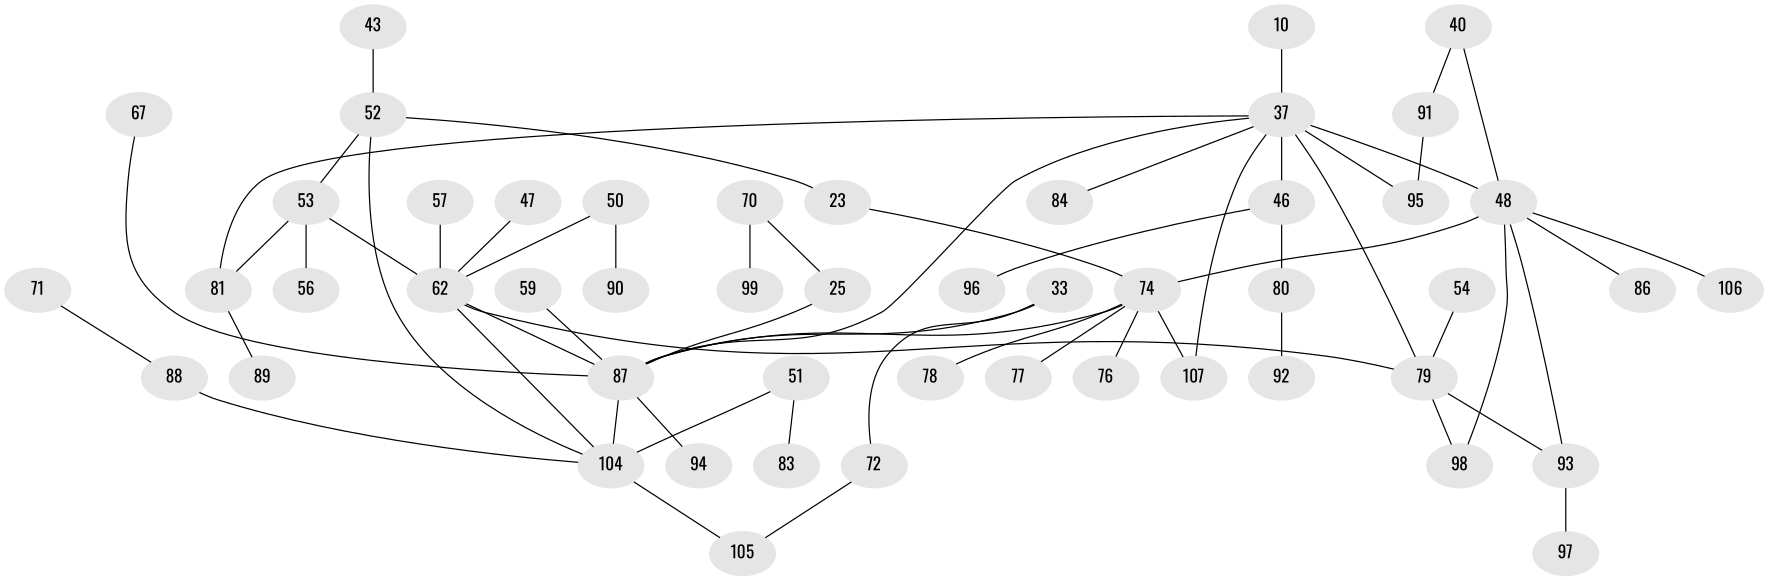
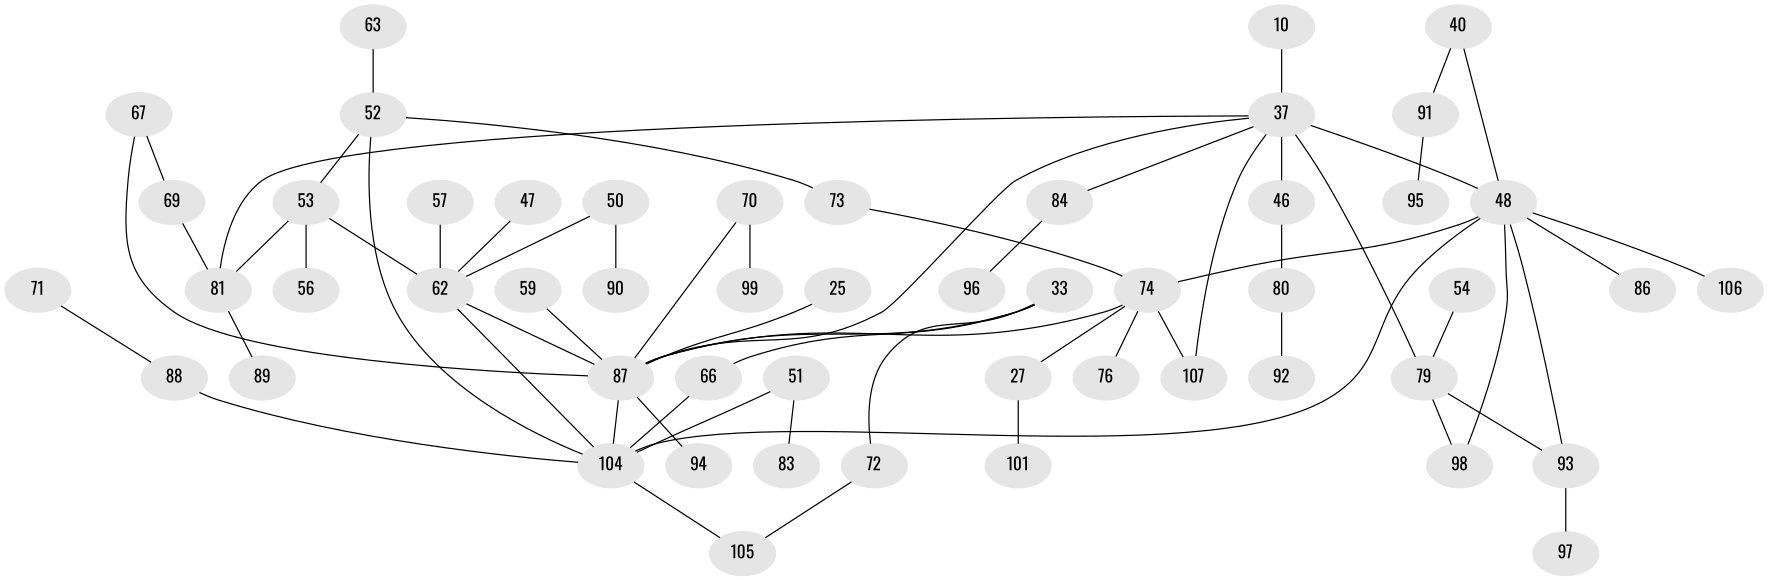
(373, 27) -> (373, 27)
(1349, 159) -> none
none -> (172, 202)
(838, 202) -> (838, 202)
(1122, 237) -> (1013, 249)
(794, 246) -> (685, 290)
(928, 349) -> none
none -> (708, 378)
(930, 378) -> none
(1018, 378) -> (1018, 378)
none -> (1104, 436)
none -> (1018, 466)
